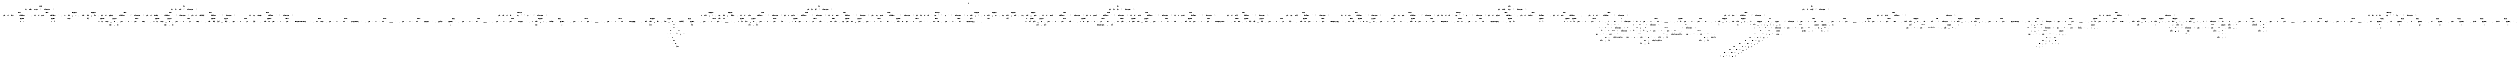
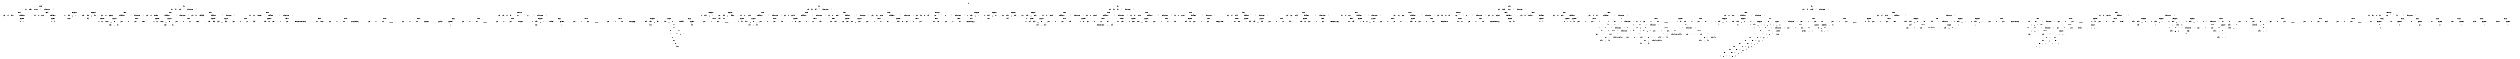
(1220, 22) -> (1220, 22)
(1495, 22) -> (1495, 22)
